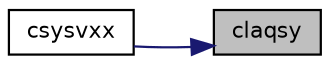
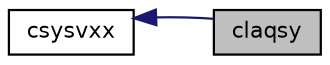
(163, 47) -> (185, 17)
